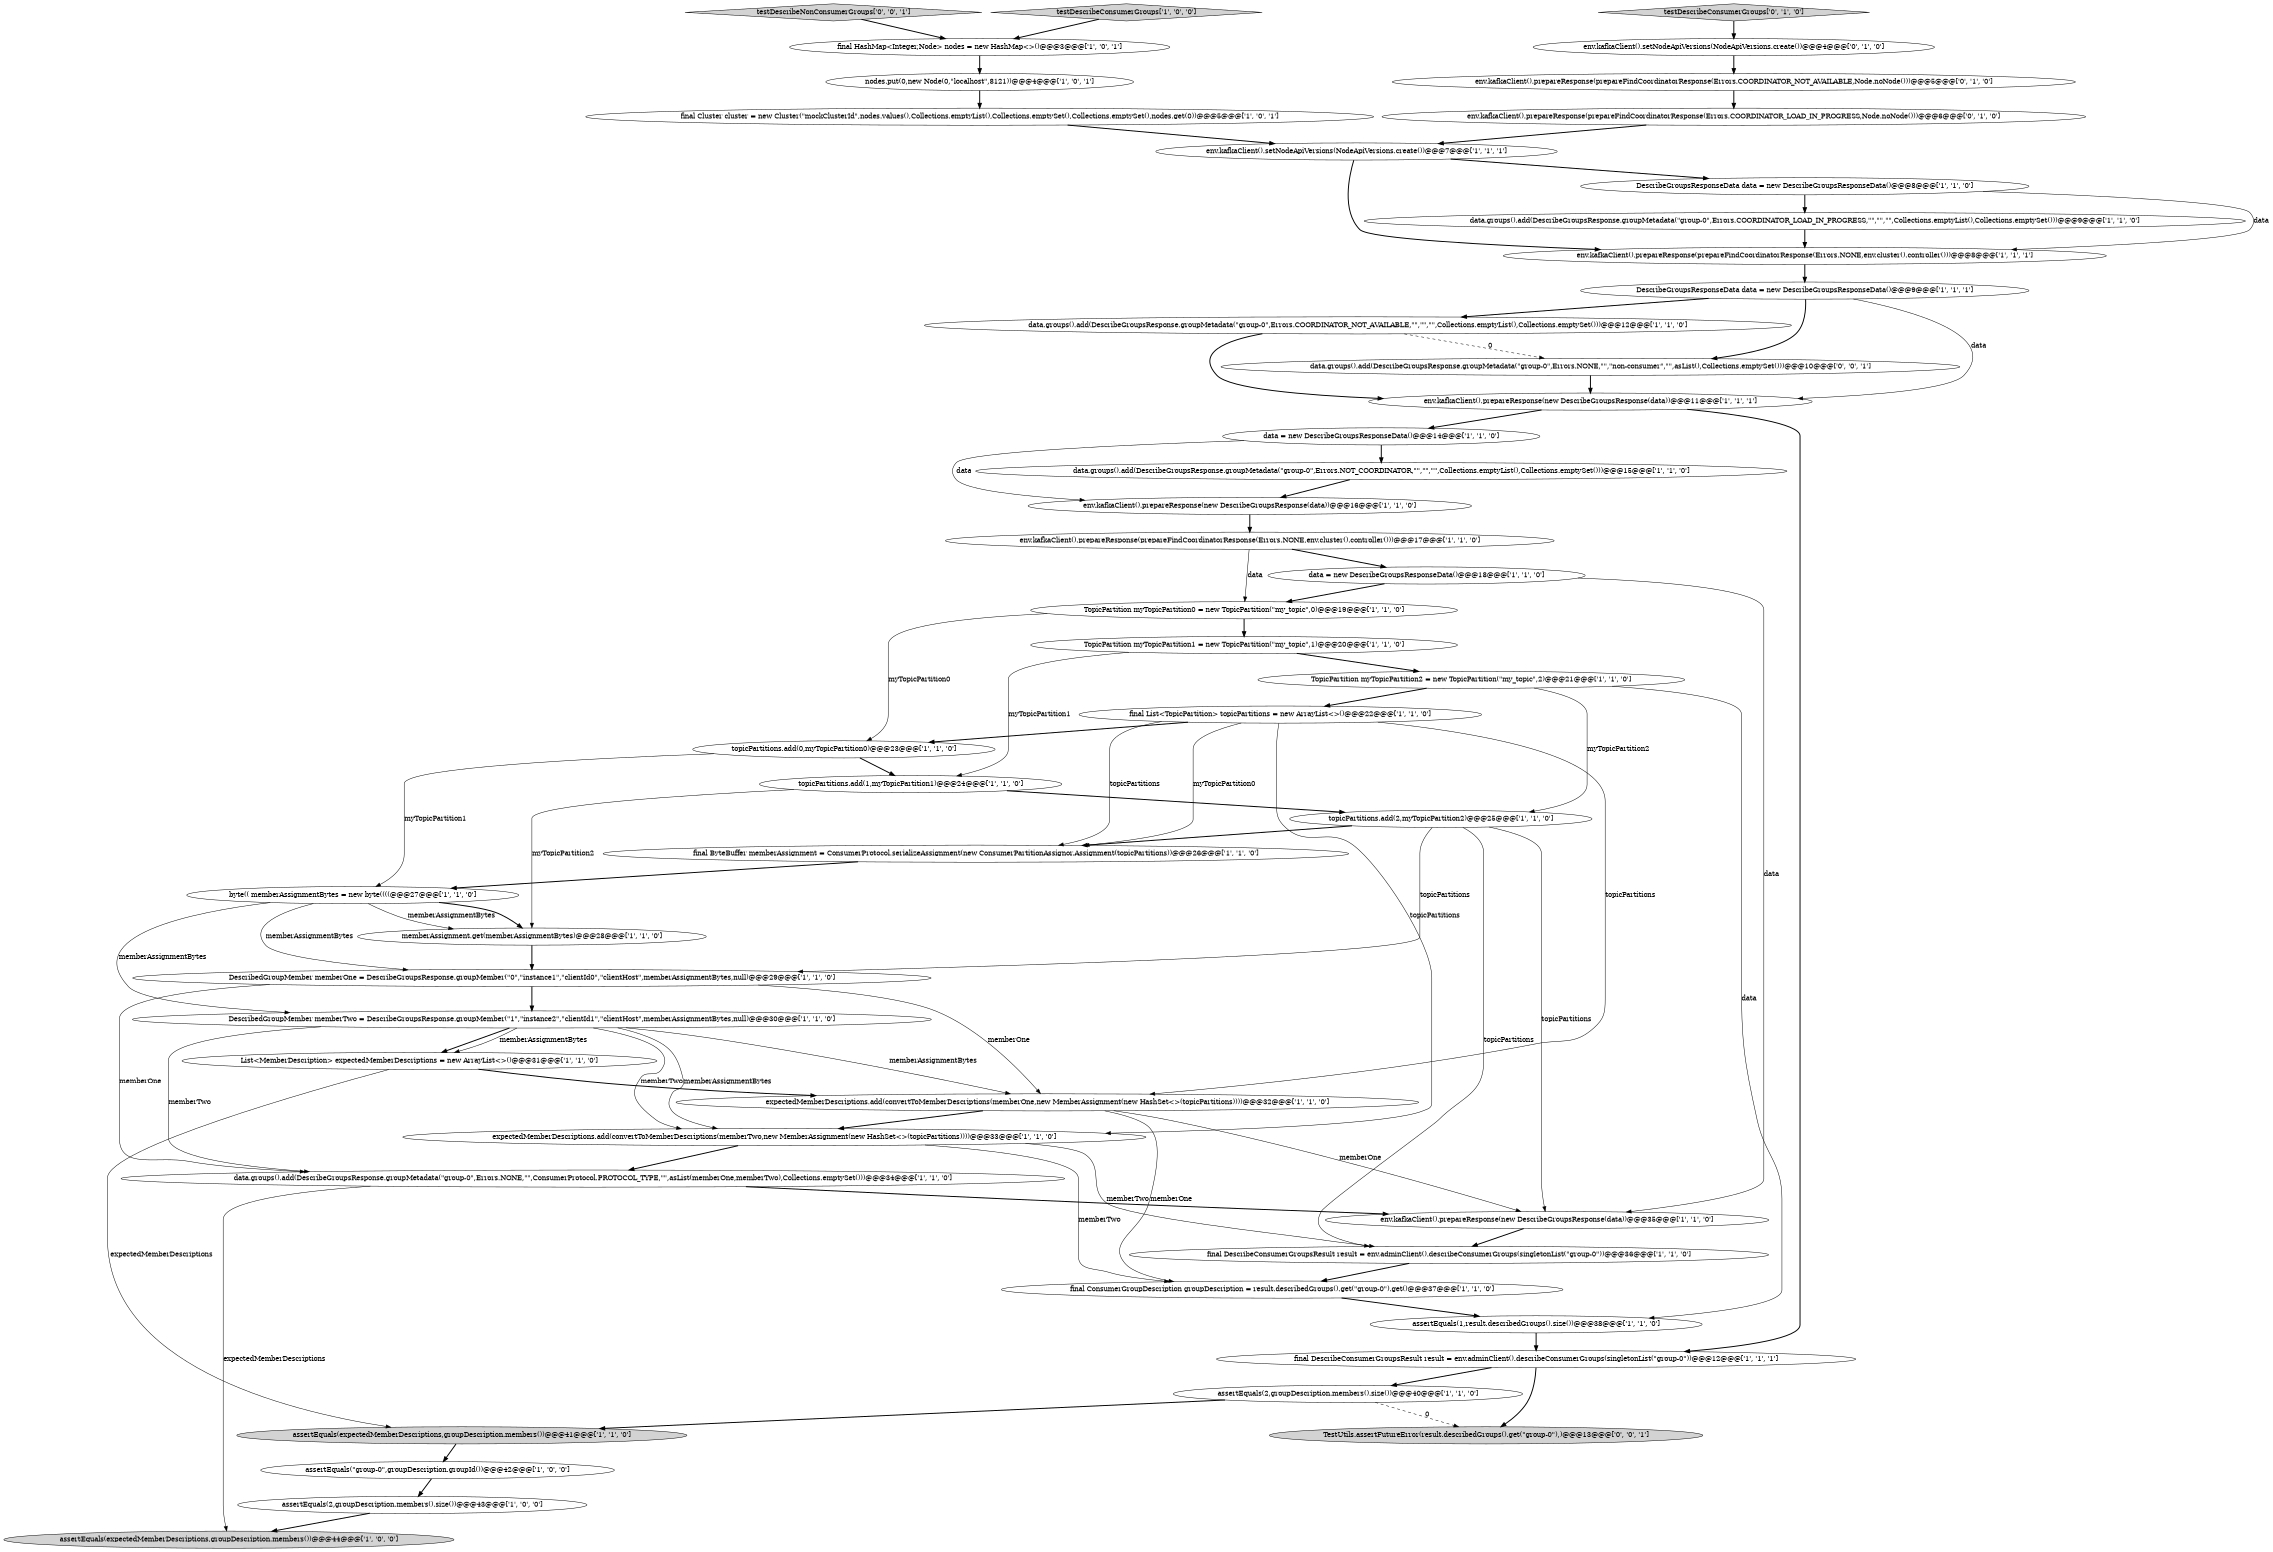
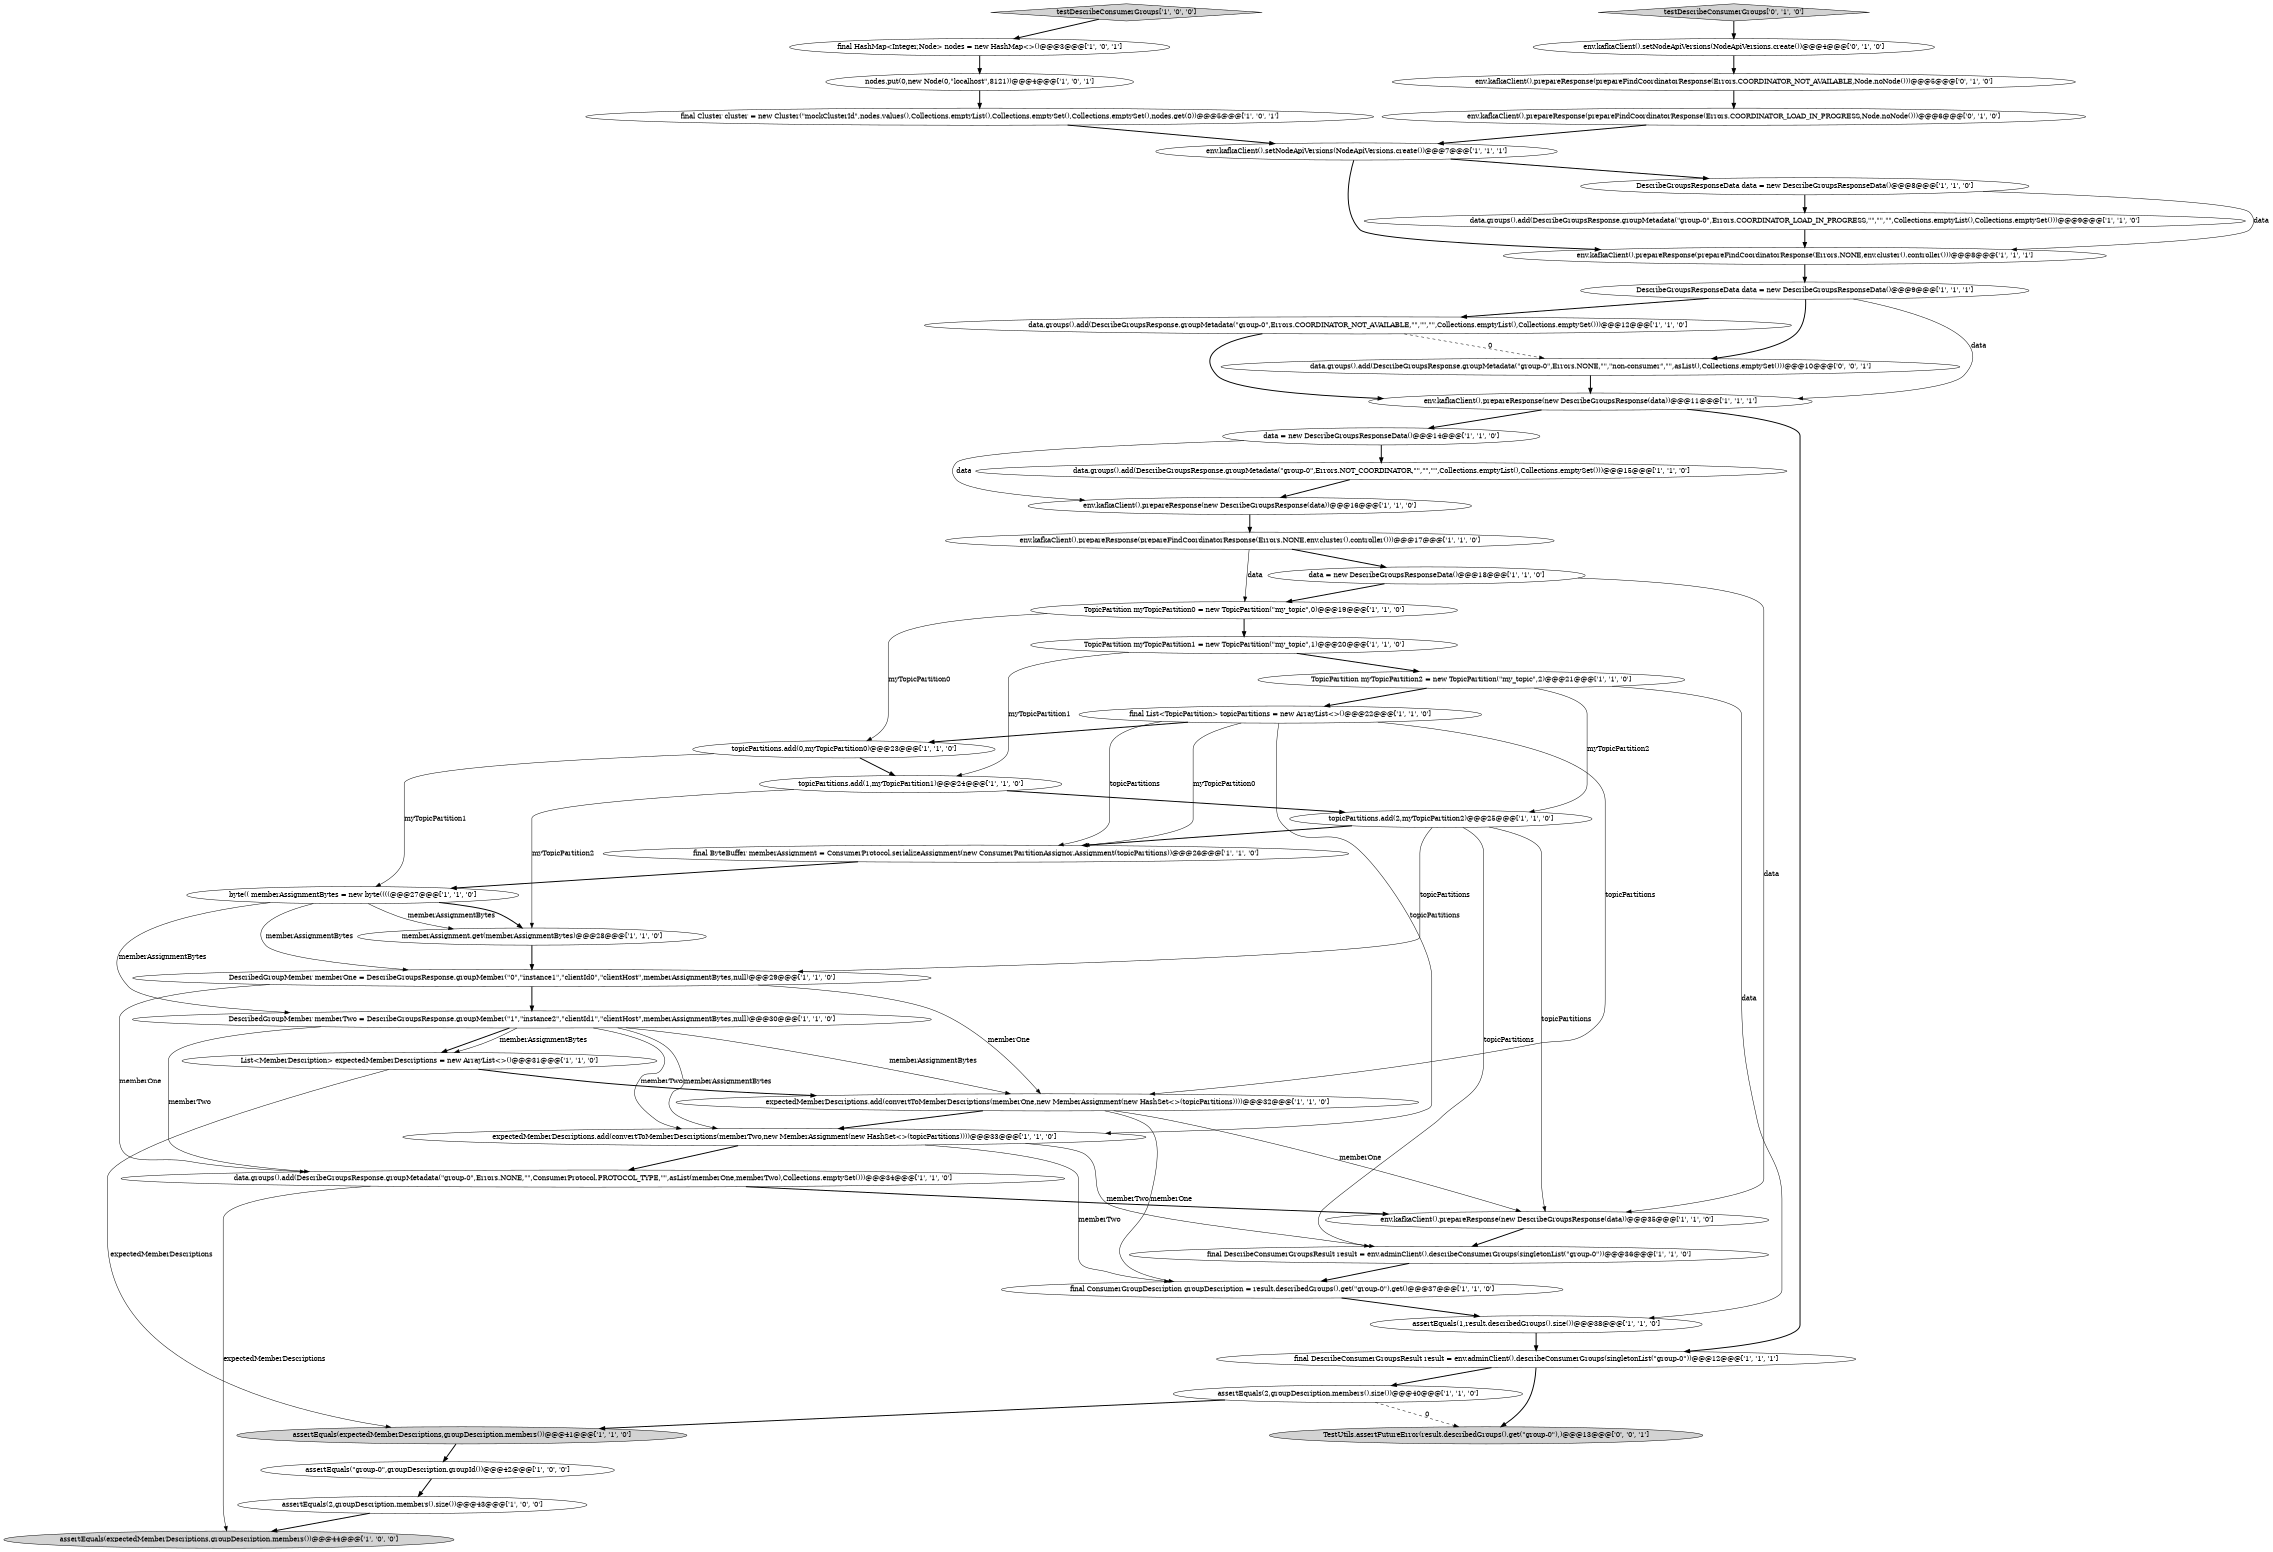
(833, 12) -> none
